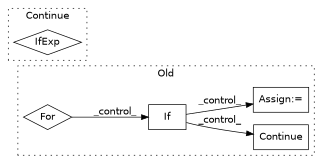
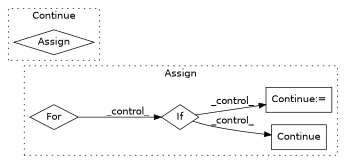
(48, 42) -> (54, 42)
(166, 74) -> (181, 74)
(281, 100) -> (299, 100)
(167, 117) -> (180, 117)
